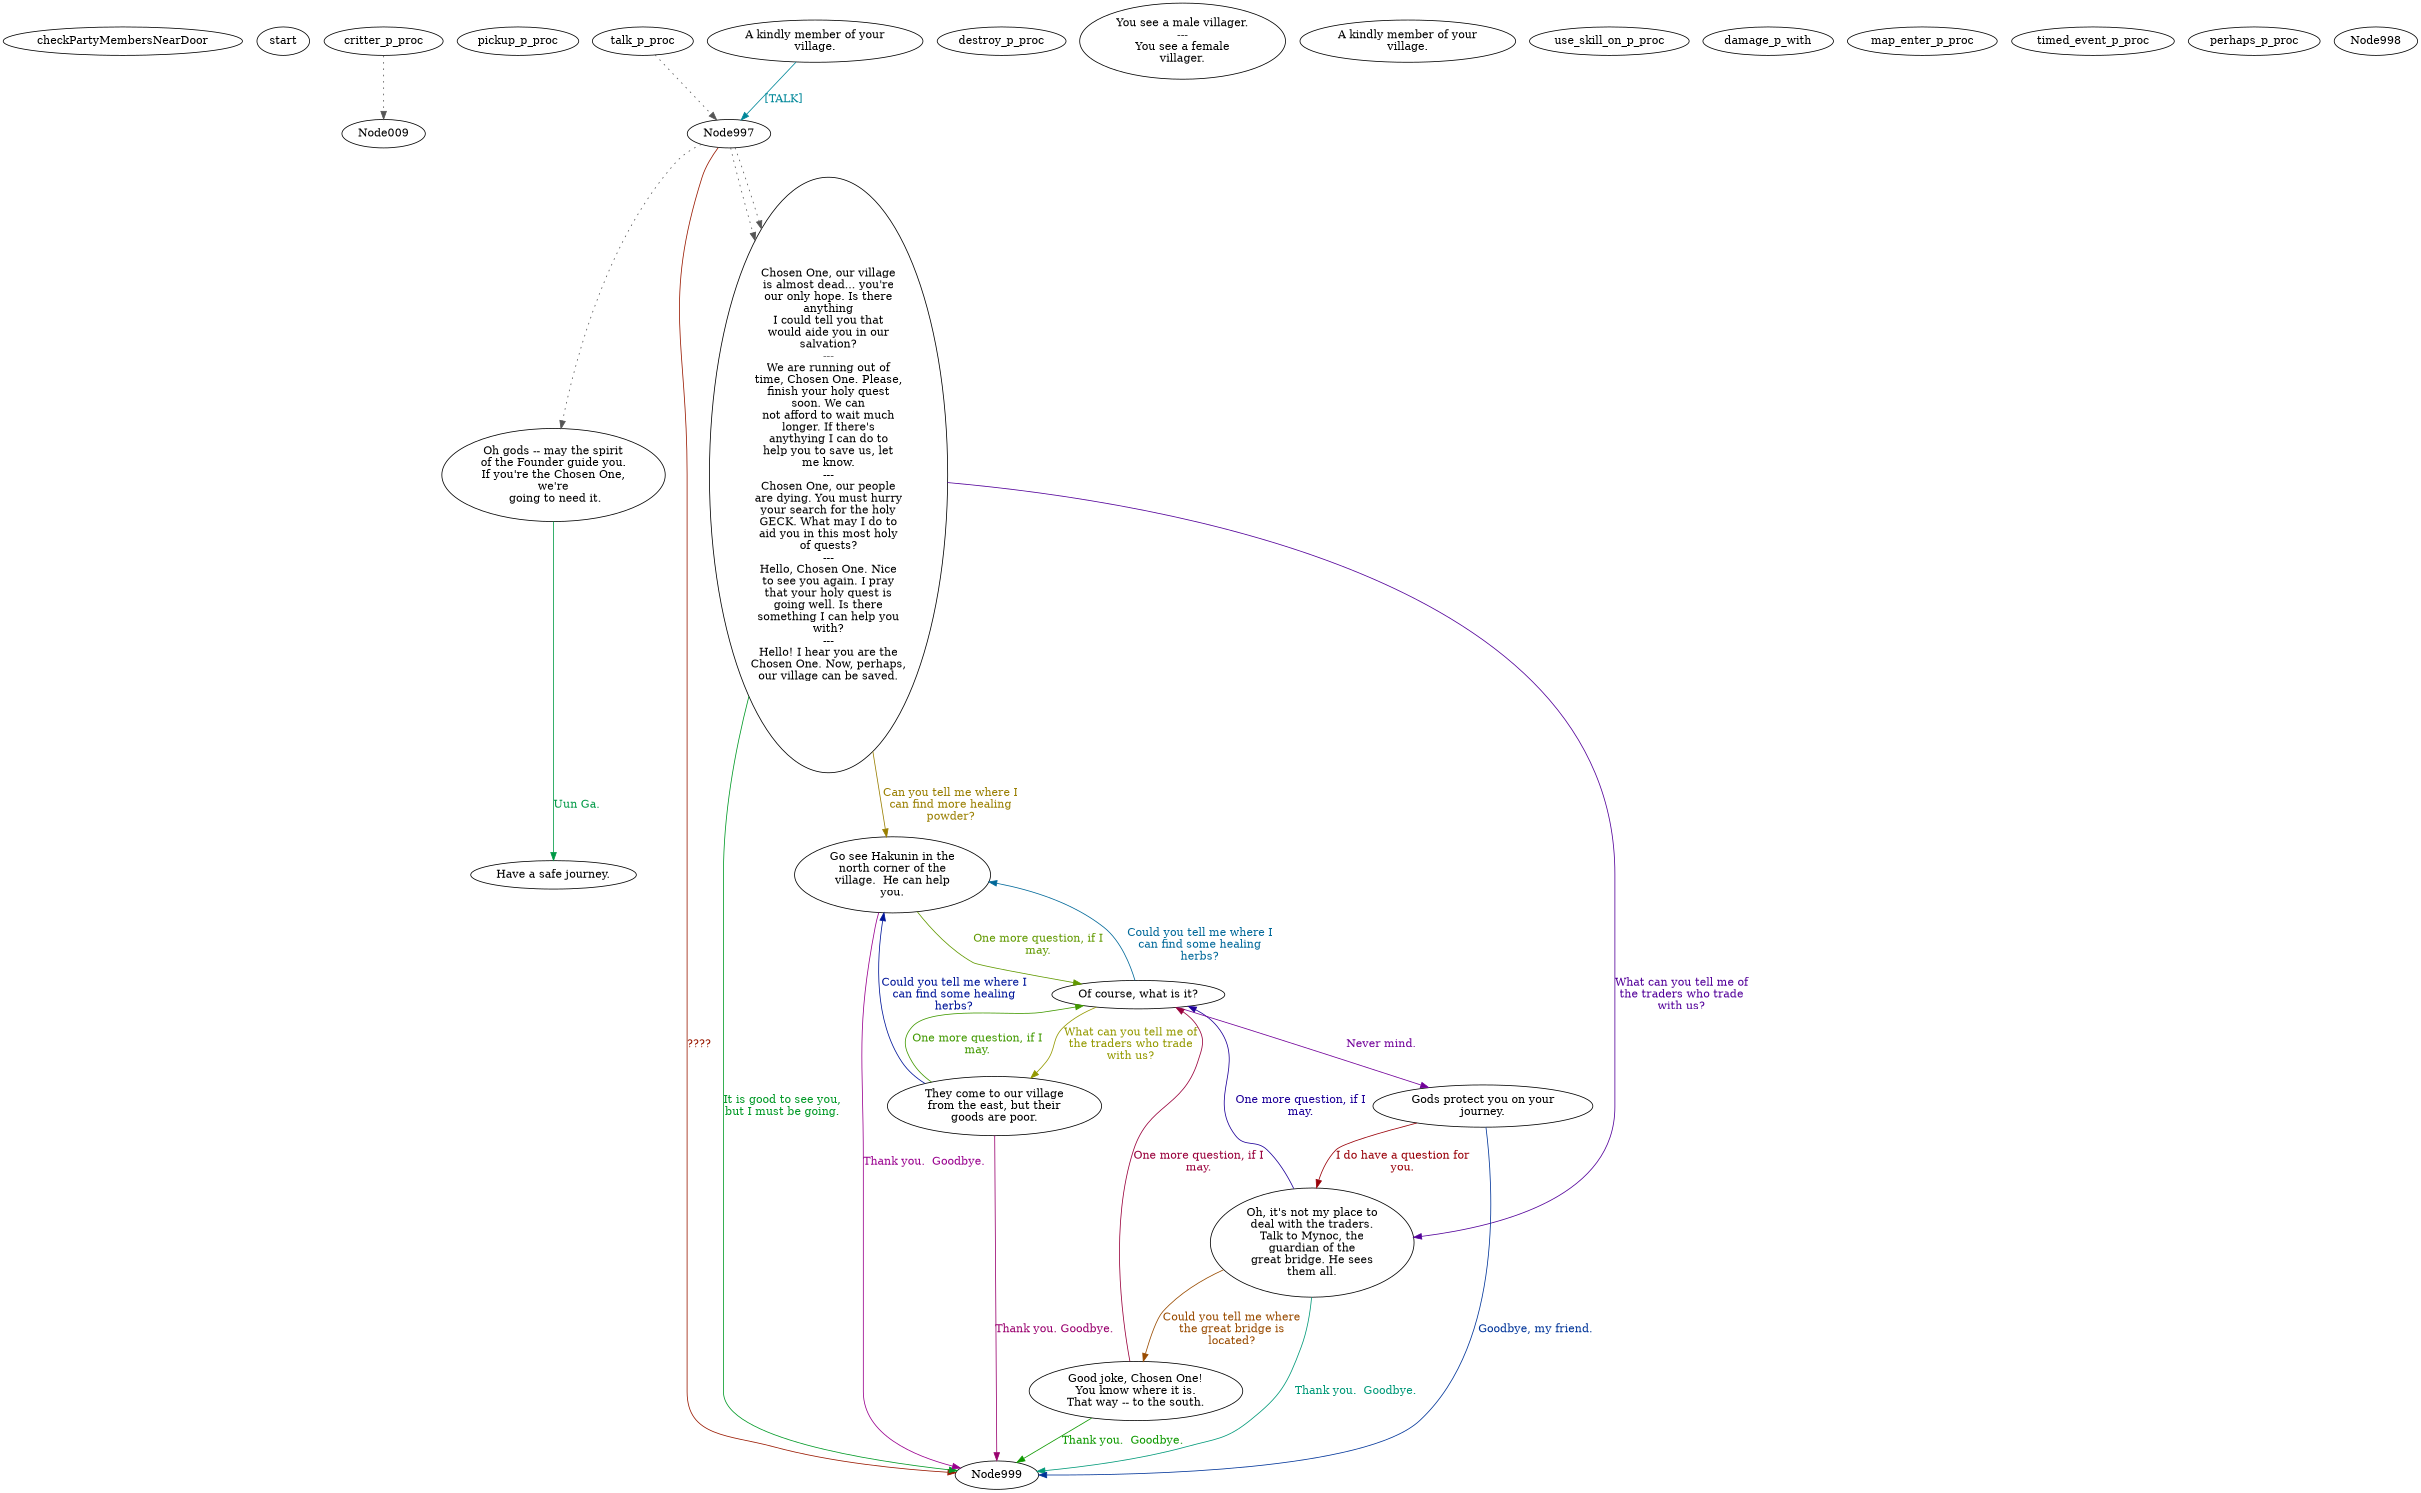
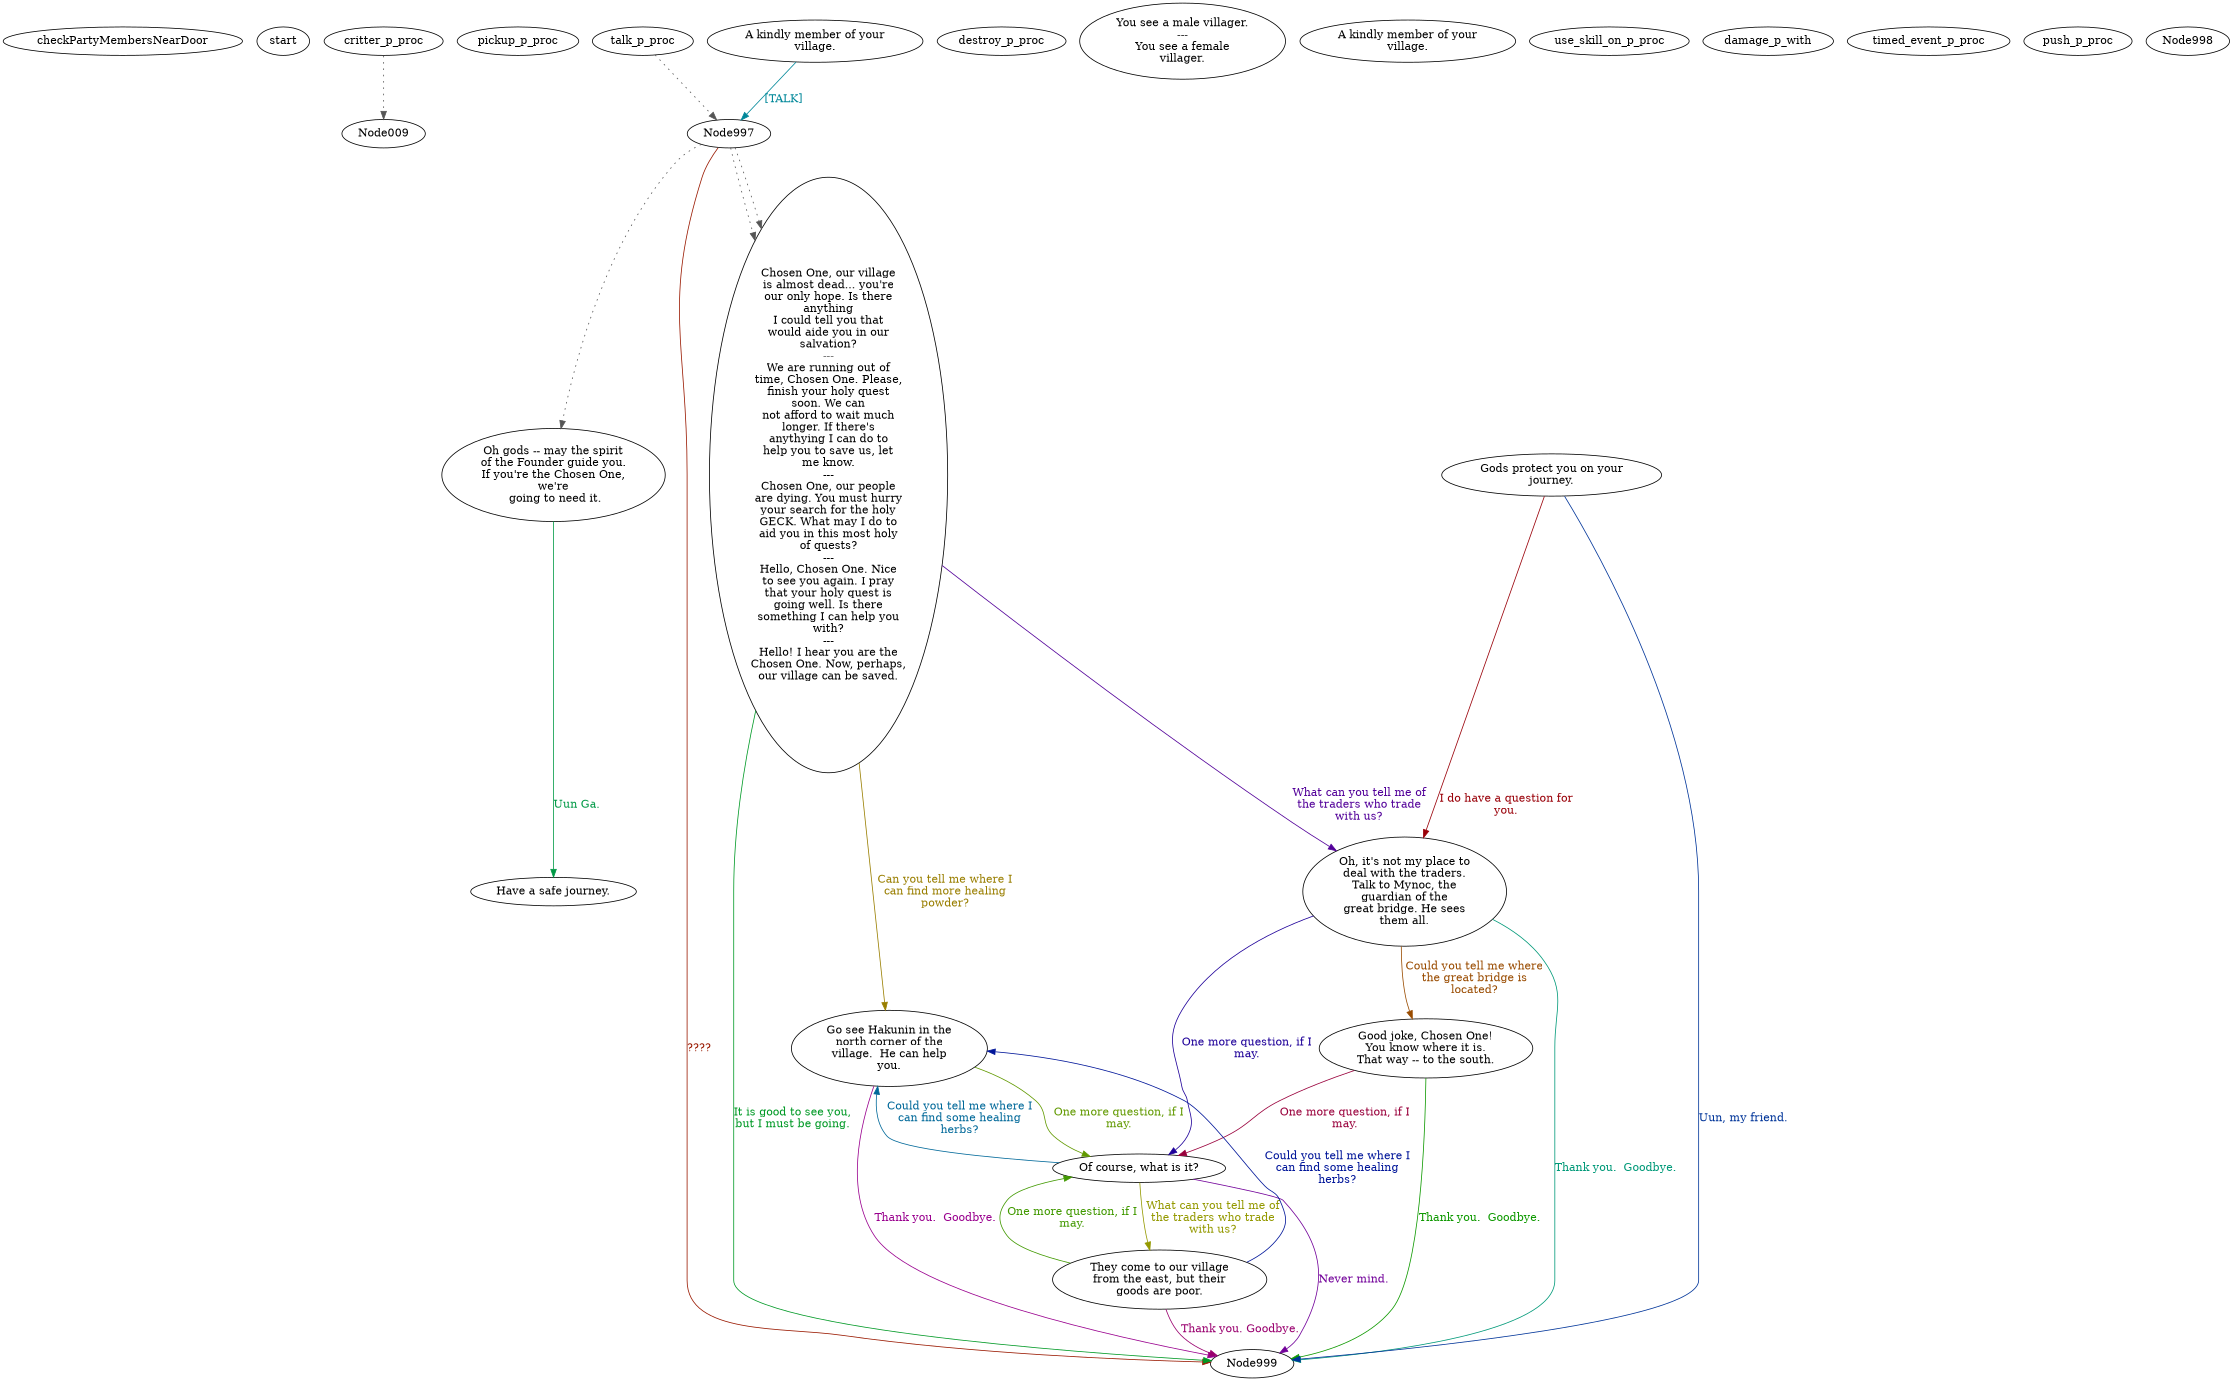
(1922, 41) -> none
(2254, 41) -> (2078, 41)
(1299, 1046) -> (1306, 1230)
(1535, 1329) -> (1743, 1118)
